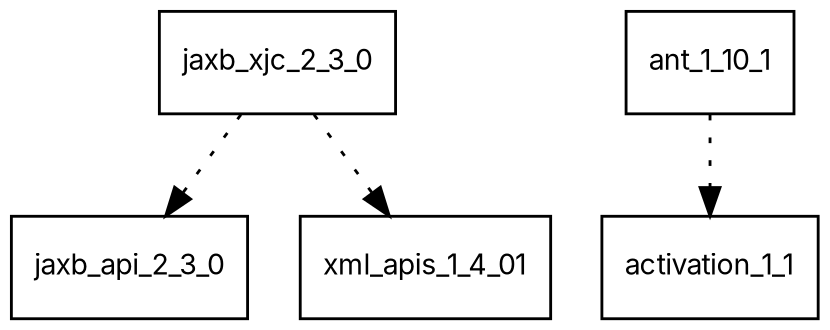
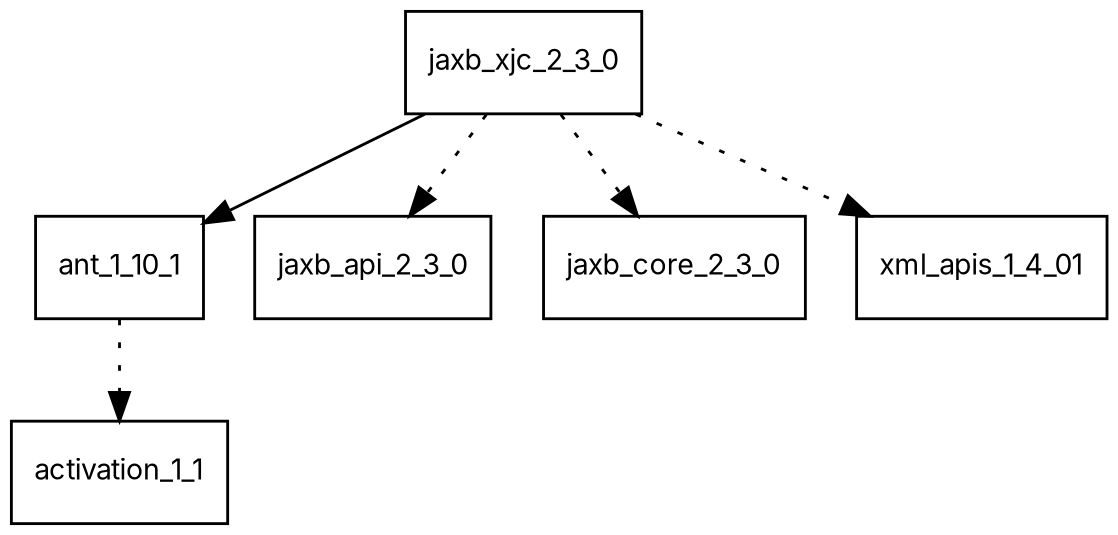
none -> (327, 162)
none -> (674, 268)
